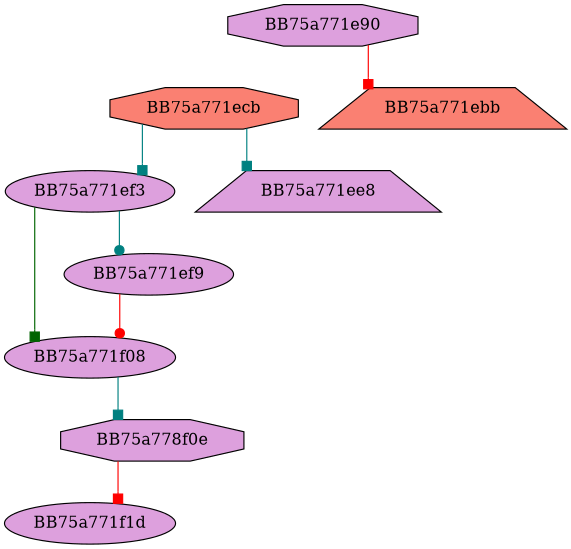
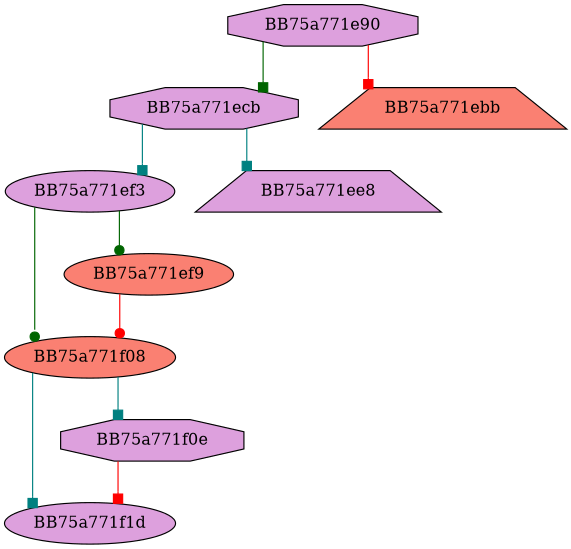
none -> (263, 61)
(204, 108) -> (204, 108)
(119, 228) -> (119, 228)
(35, 268) -> (35, 268)
(149, 274) -> (149, 274)
(90, 357) -> (90, 357)
none -> (33, 435)
(152, 440) -> (152, 440)
